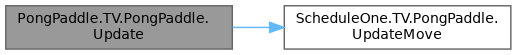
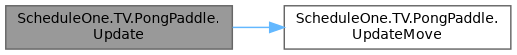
(119, 27) -> (119, 27)
